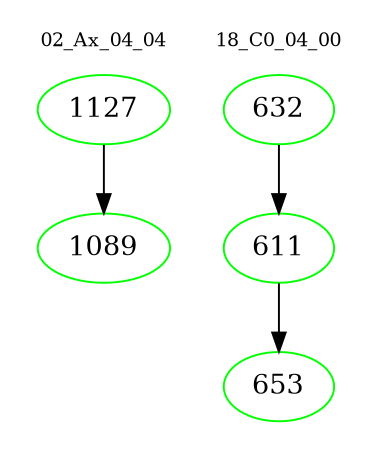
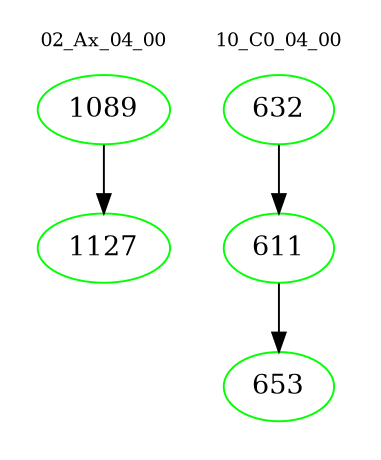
(104, 41) -> (104, 41)
(279, 41) -> (279, 41)
(104, 169) -> (104, 169)
